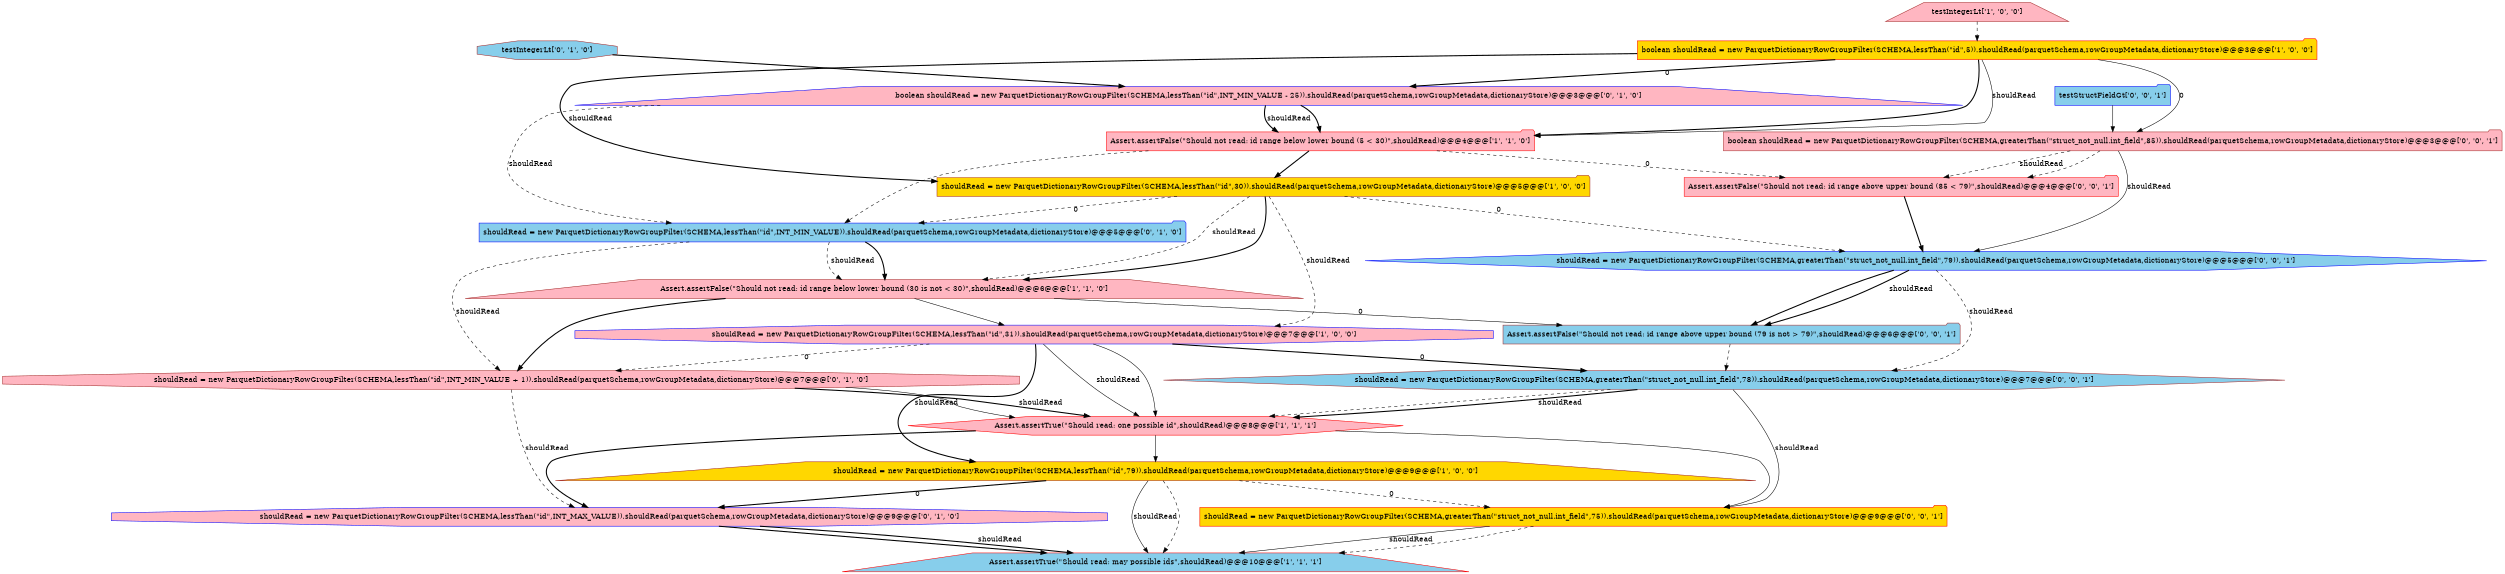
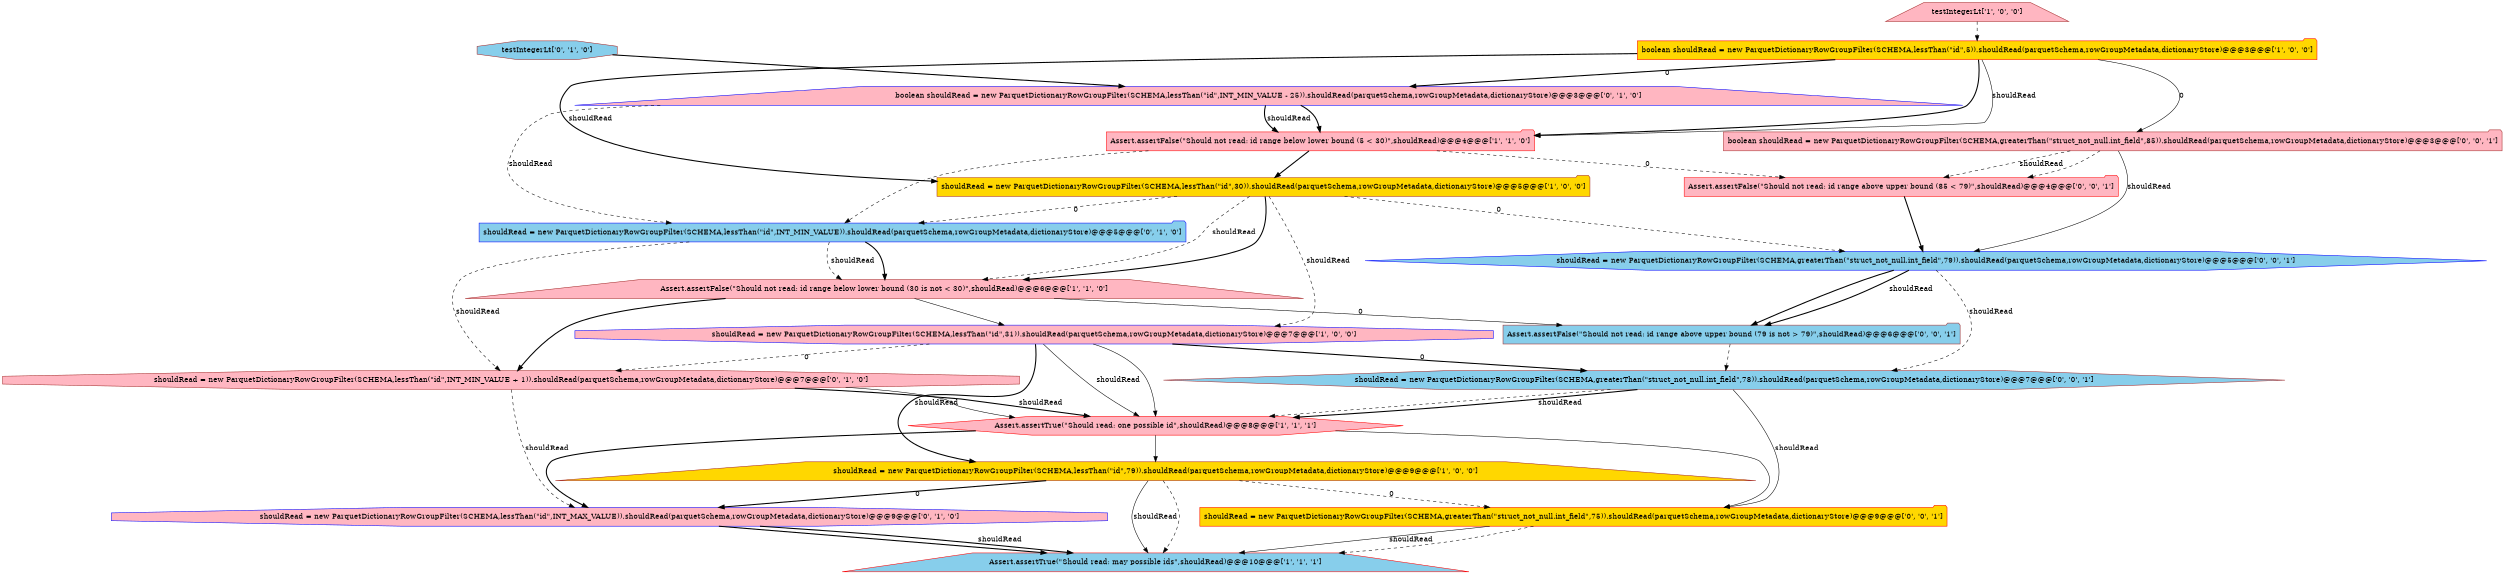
(2113, 96) -> none
